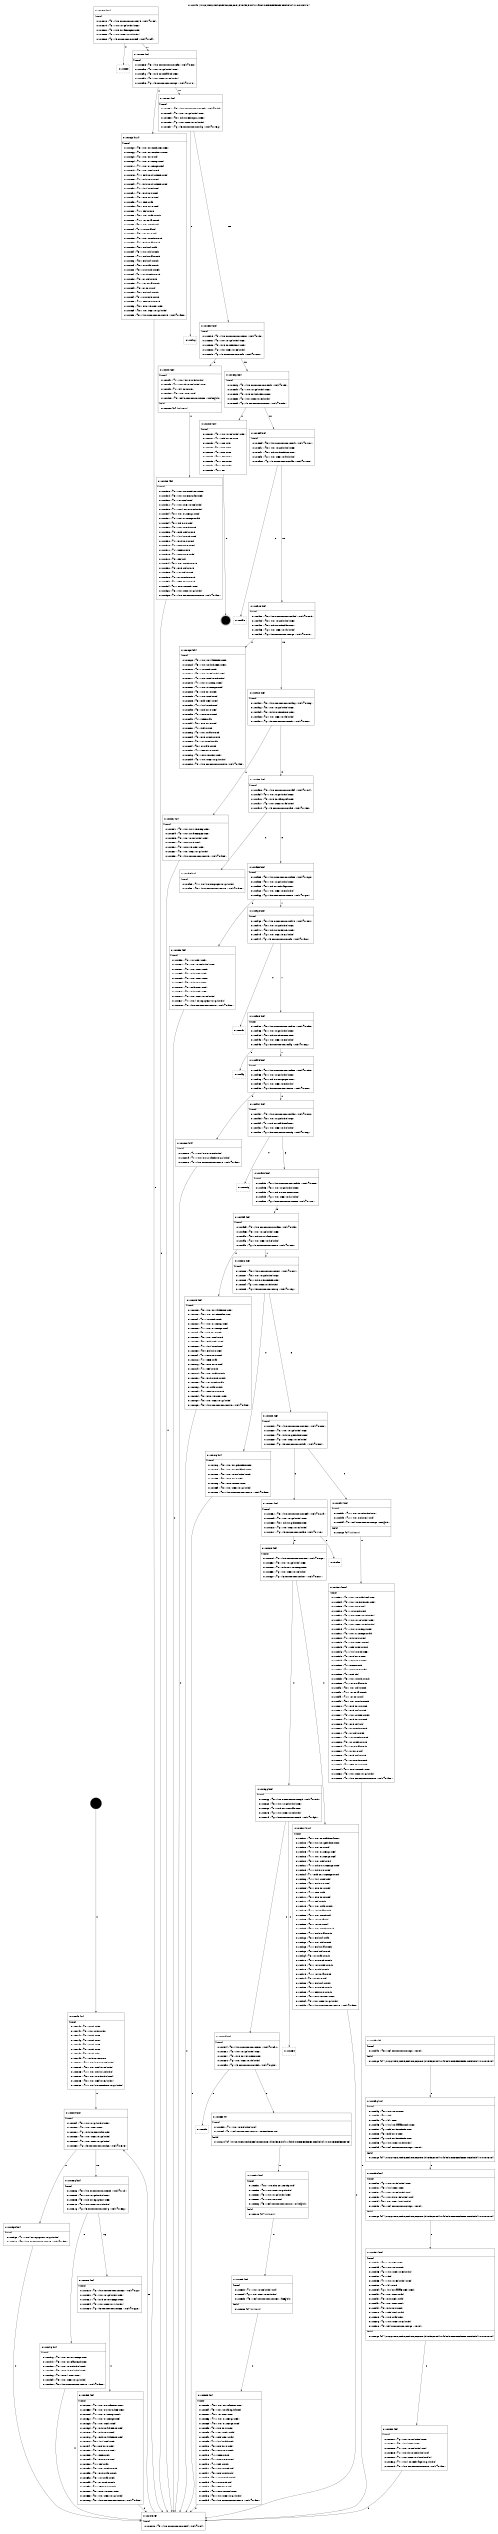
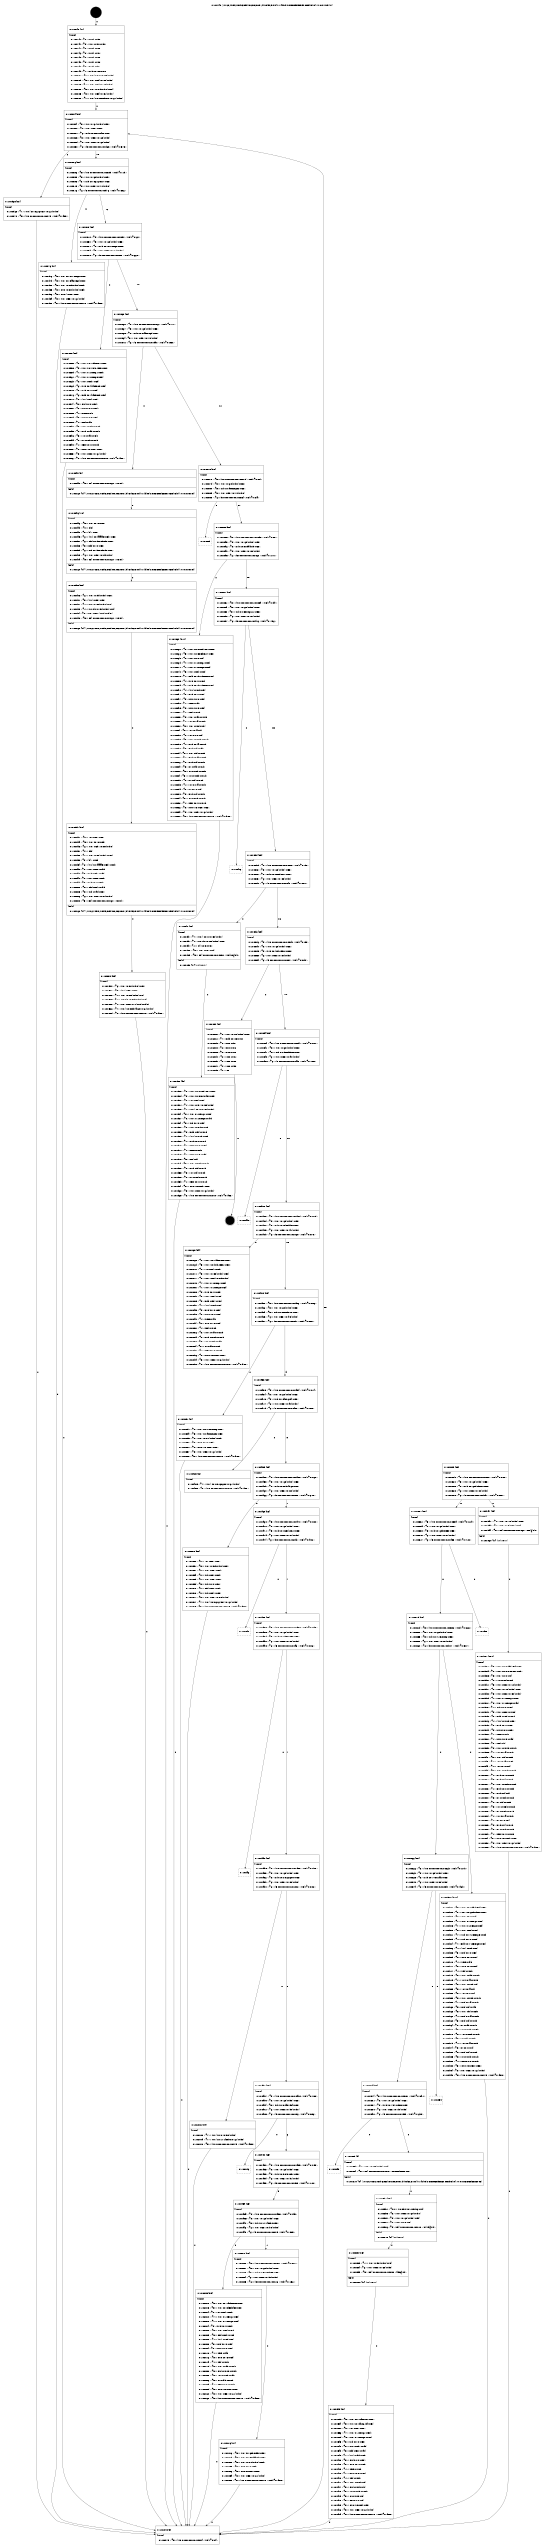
none -> (145, 328)
(280, 1352) -> none
